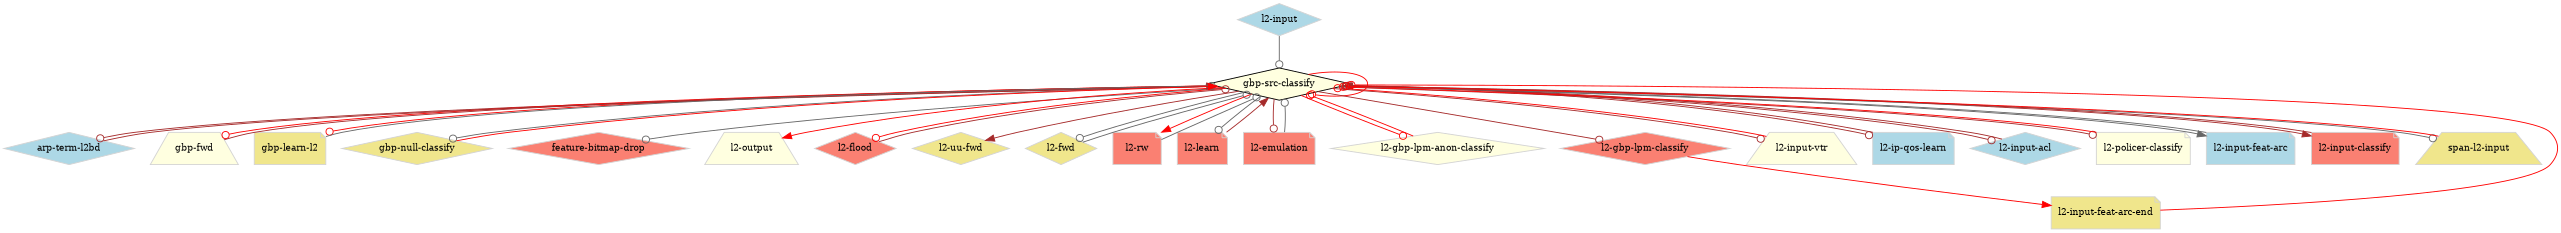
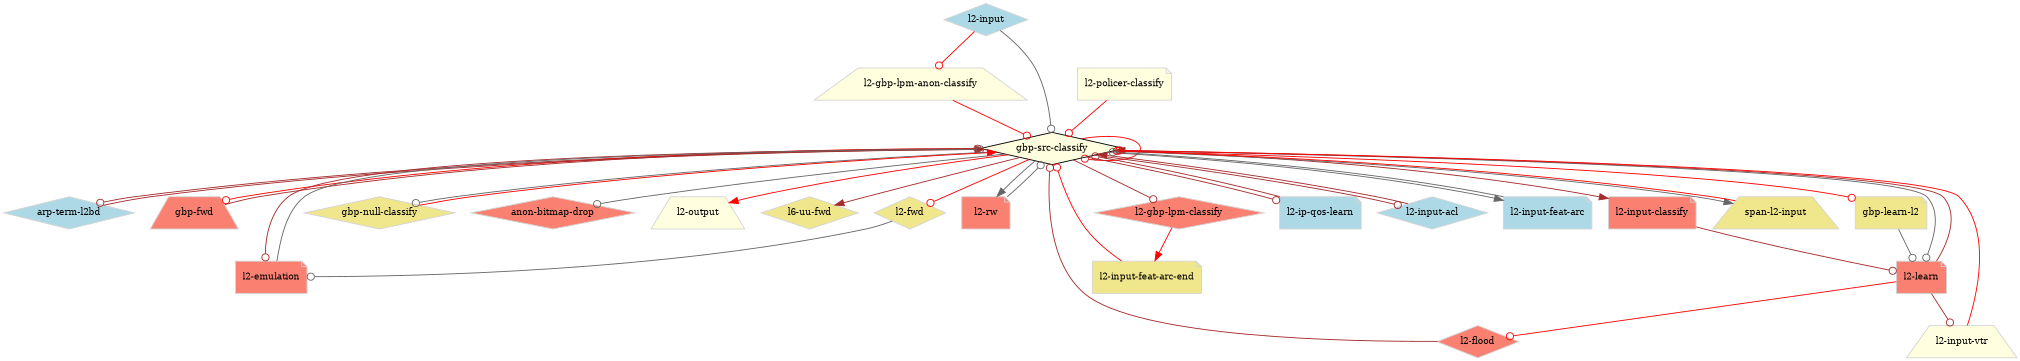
(766, 98) -> (1905, 242)
(714, 99) -> (598, 161)
(1832, 99) -> (1793, 250)
(1886, 102) -> (1419, 168)
(1715, 103) -> none
(1052, 106) -> (1705, 309)
(1545, 107) -> (1940, 306)
(1211, 111) -> (1019, 175)
(1163, 113) -> (981, 180)
(1350, 115) -> (958, 47)
(1163, 118) -> (605, 265)
(194, 148) -> (194, 213)
(599, 148) -> (553, 213)
(961, 148) -> (810, 213)
(1438, 148) -> (921, 84)
